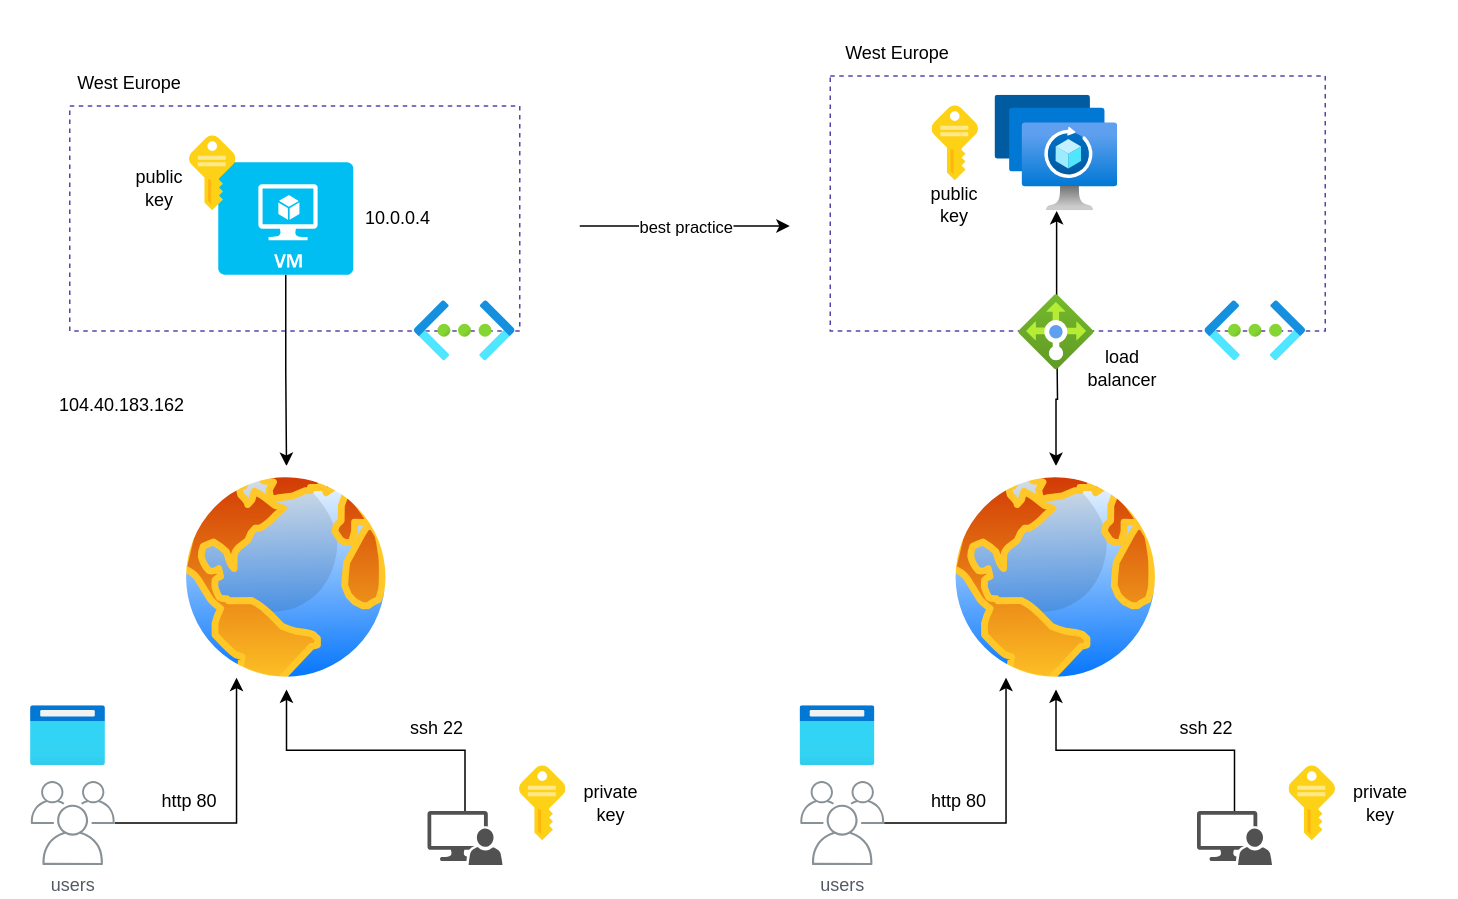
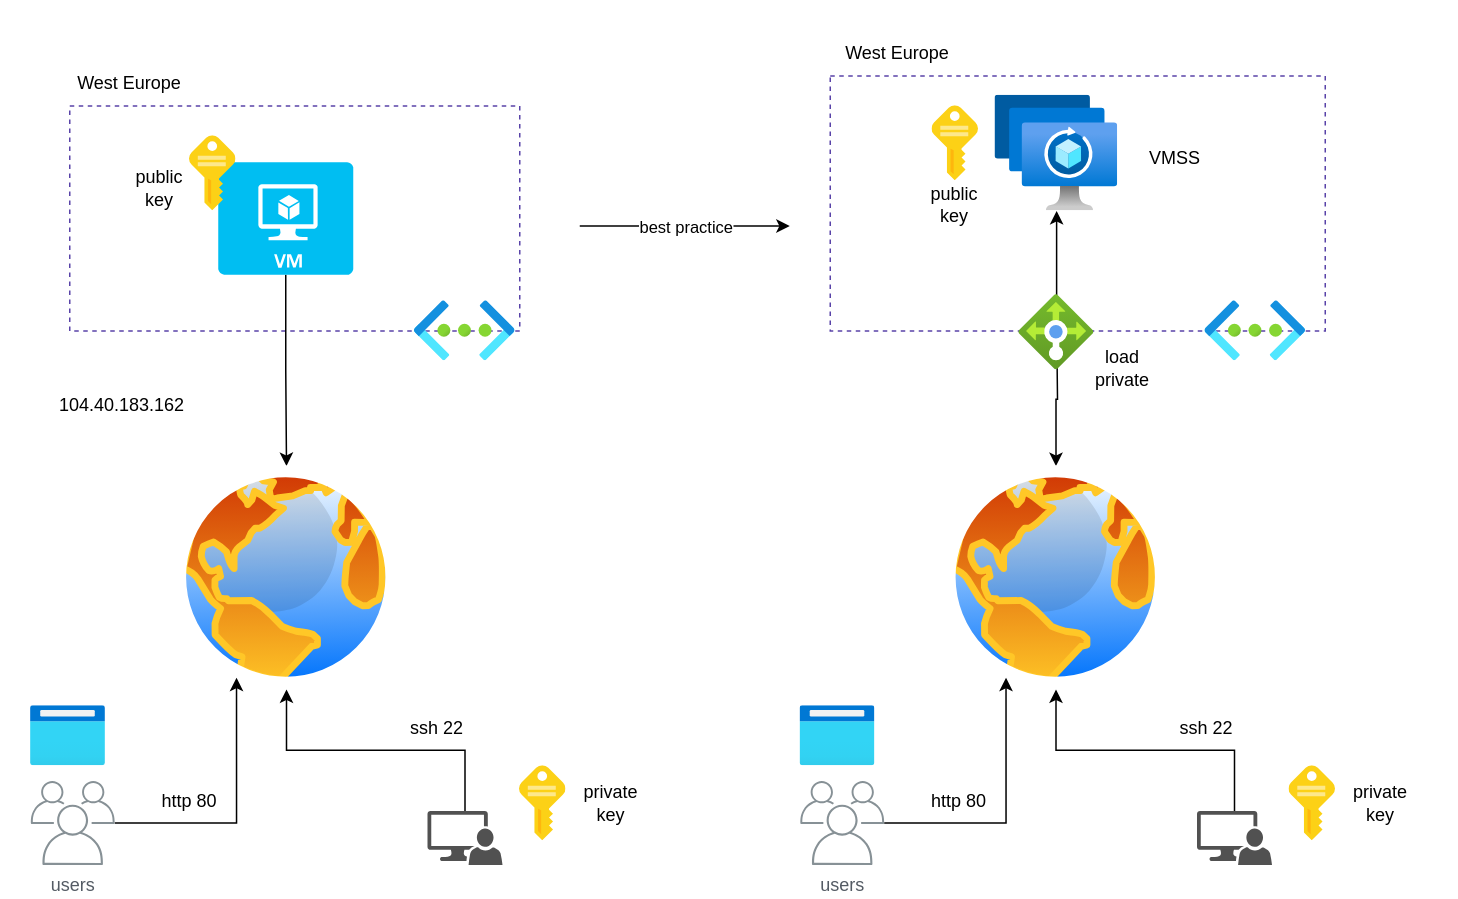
none -> (1175, 158)
(398, 218) -> none
(1123, 368) -> (1123, 368)
